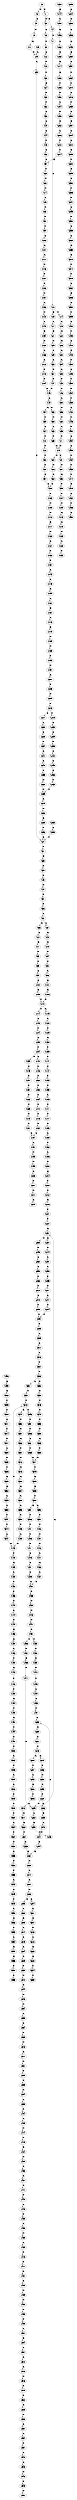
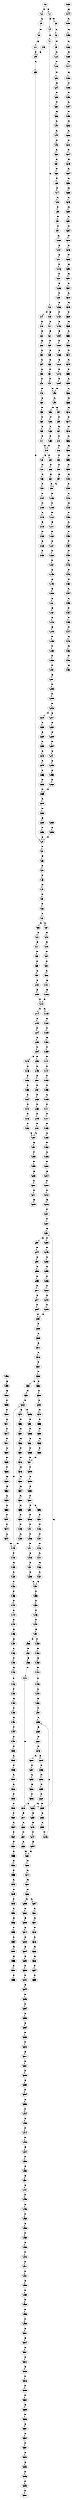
(53, 159) -> (68, 159)
